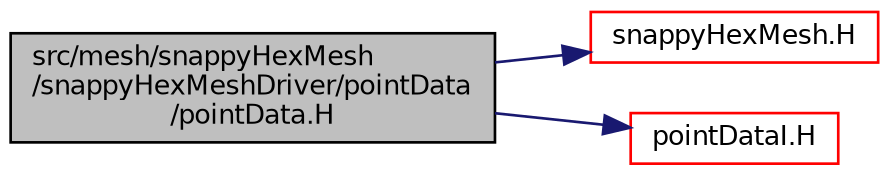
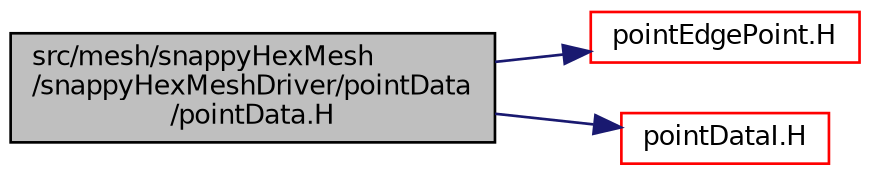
(734, 37) -> (725, 37)
